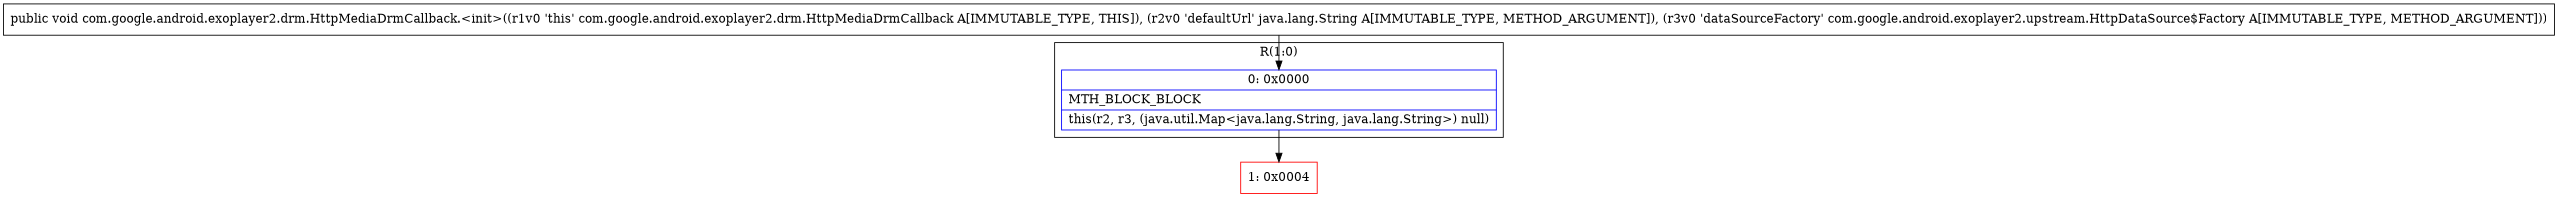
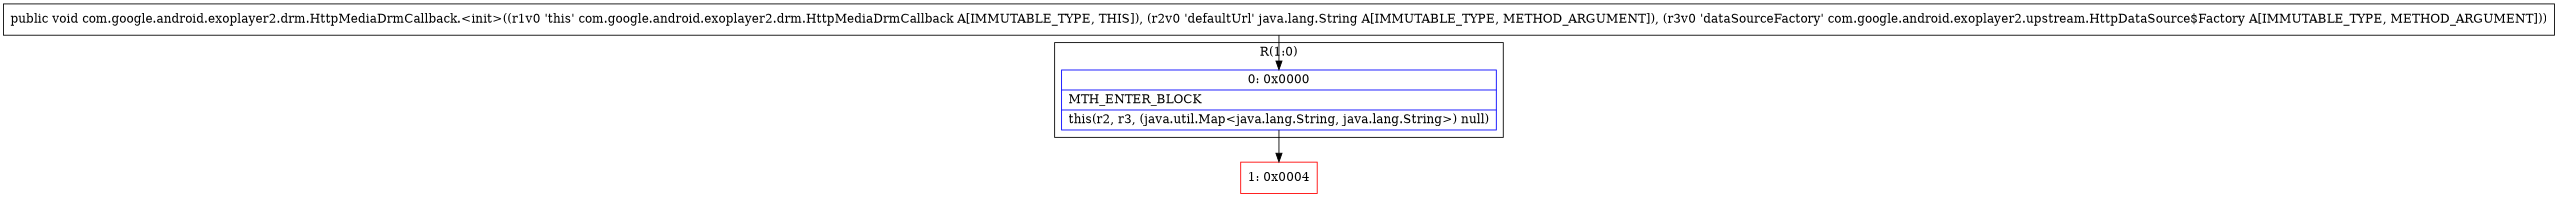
(1135, 100) -> (1135, 100)
